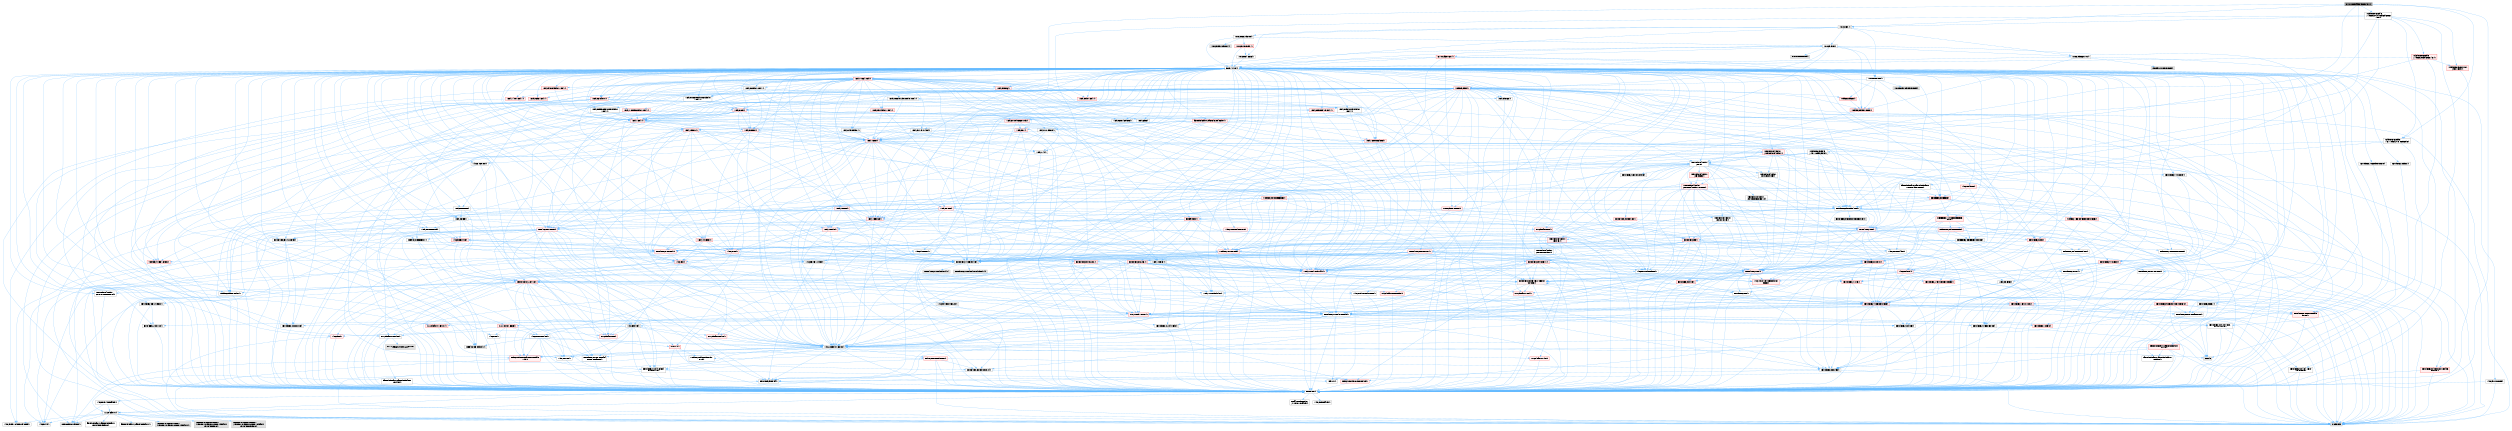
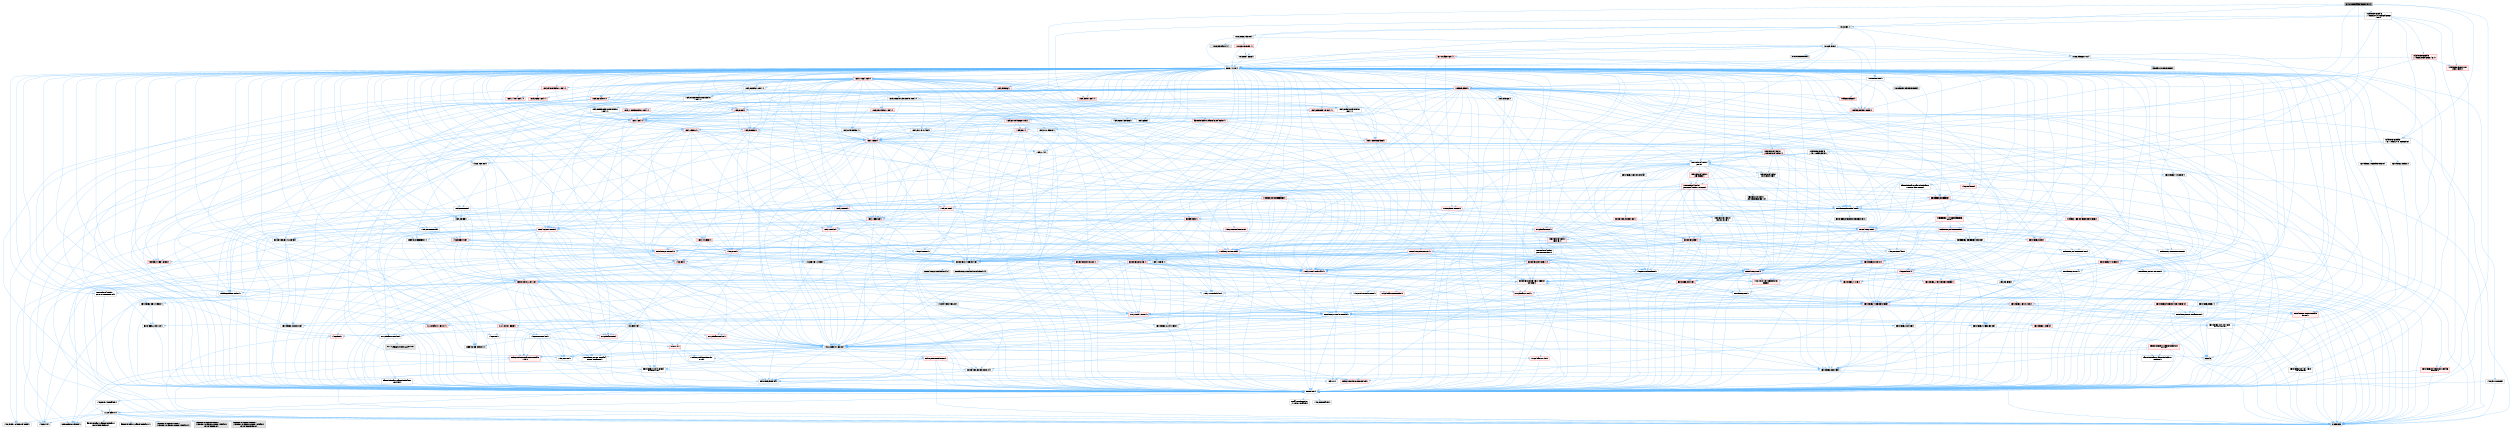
(1221, 46) -> (1221, 46)
